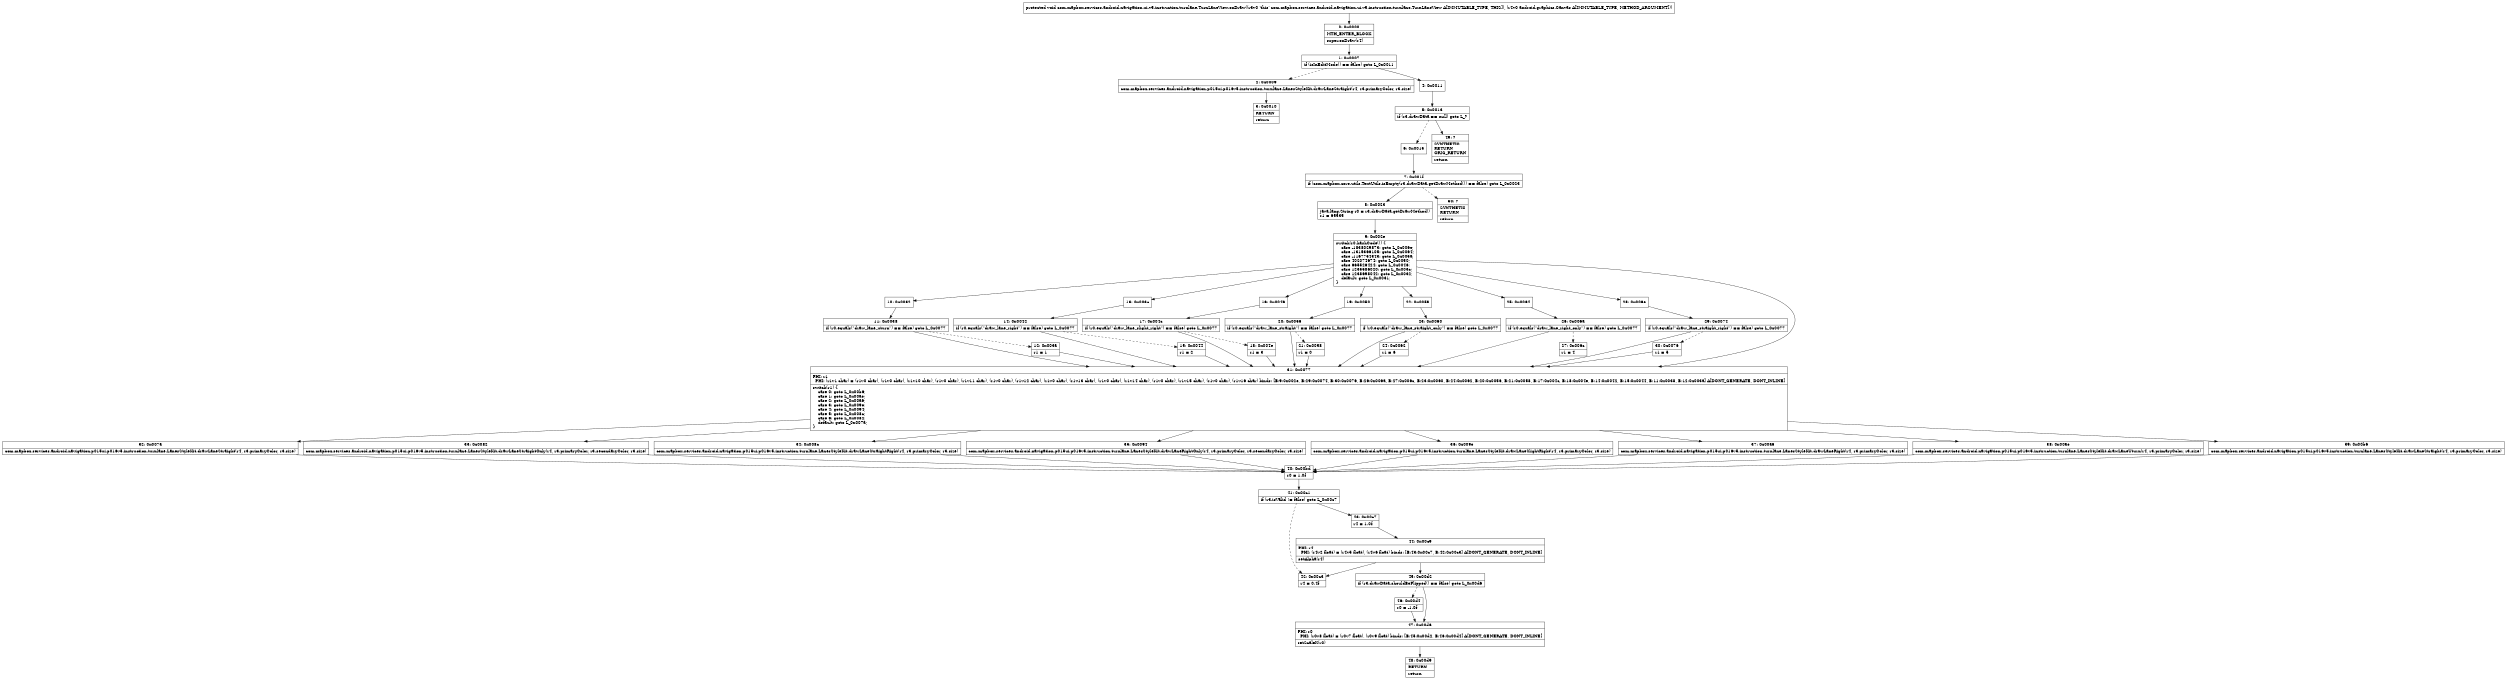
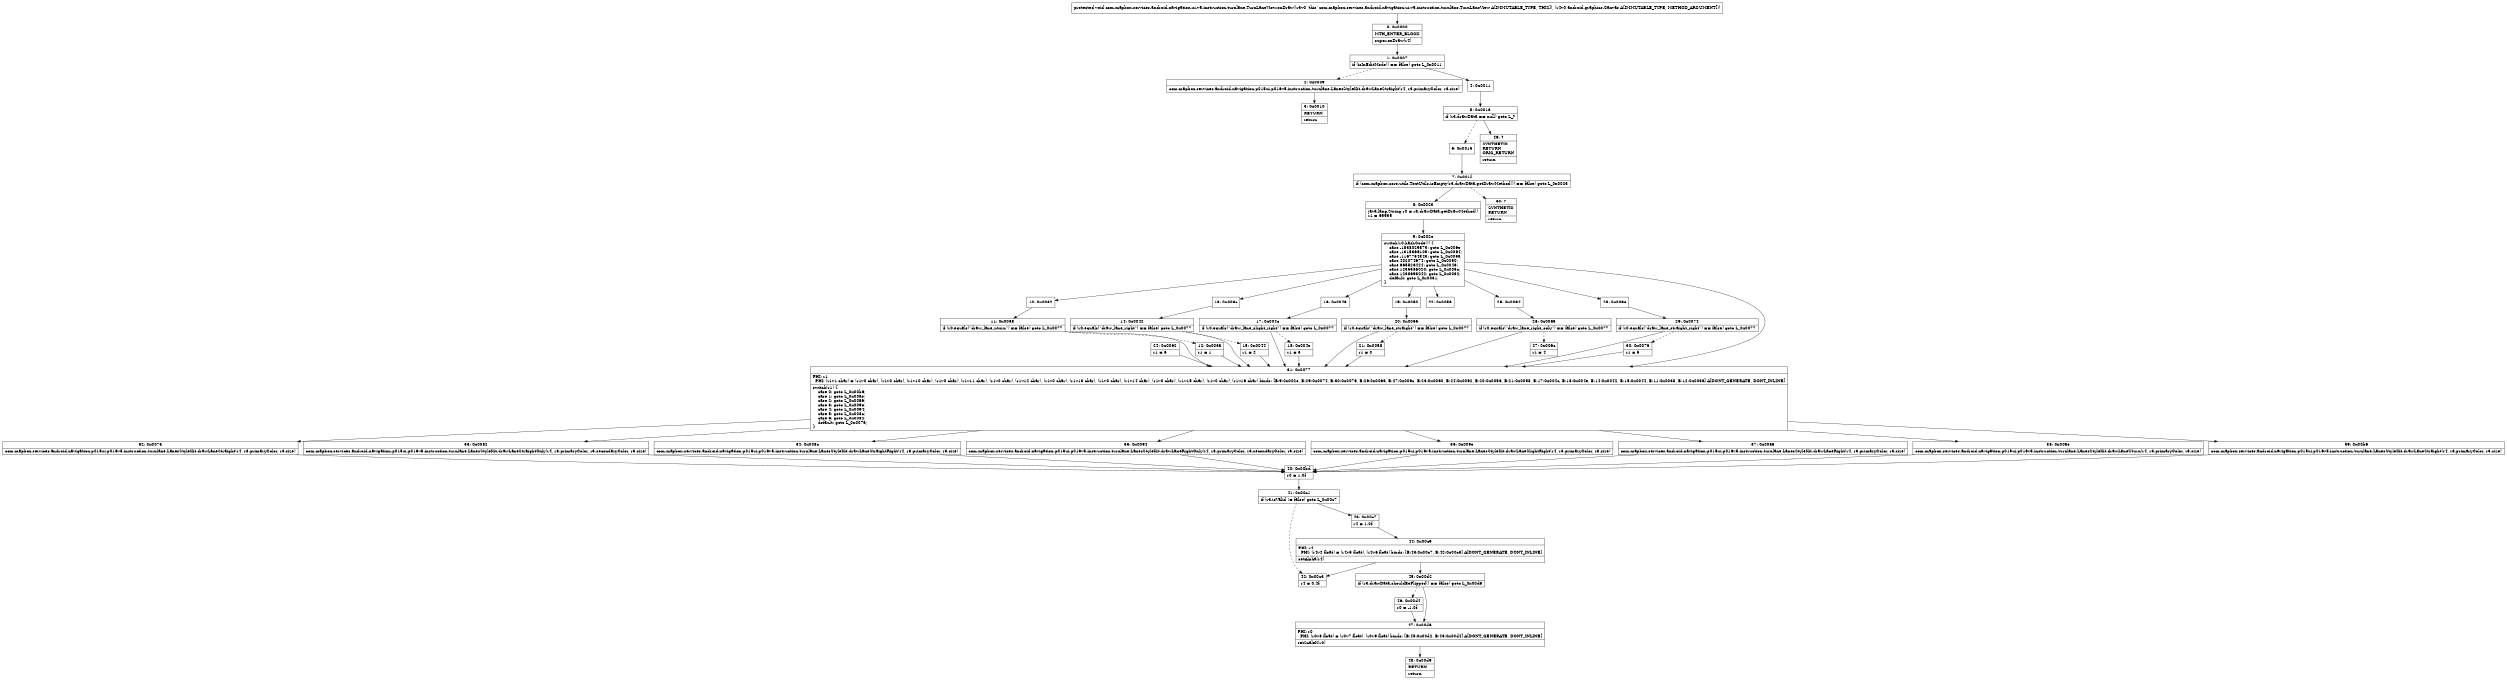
(1430, 325) -> none
